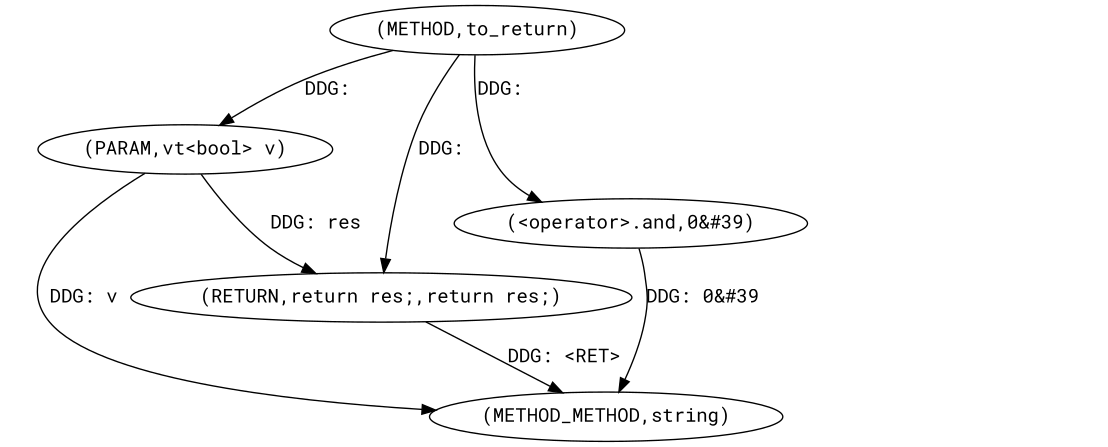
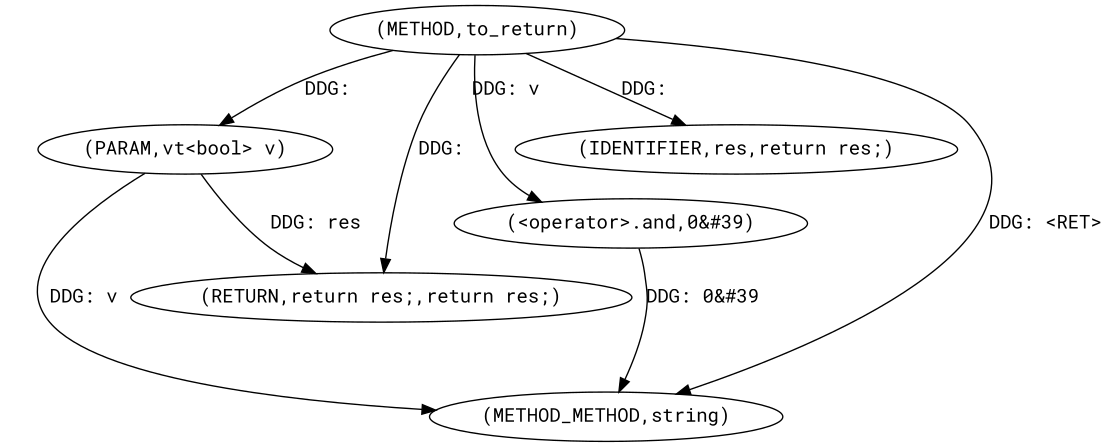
(506, 90) -> (506, 90)
none -> (736, 149)
(488, 354) -> (986, 158)
